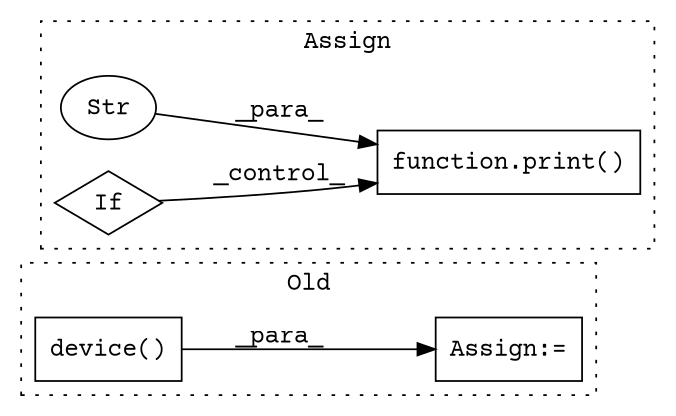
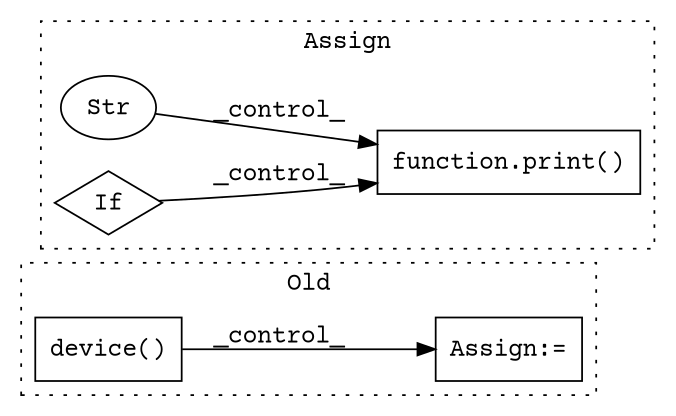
(280, 110) -> (280, 110)
(280, 336) -> (280, 336)
